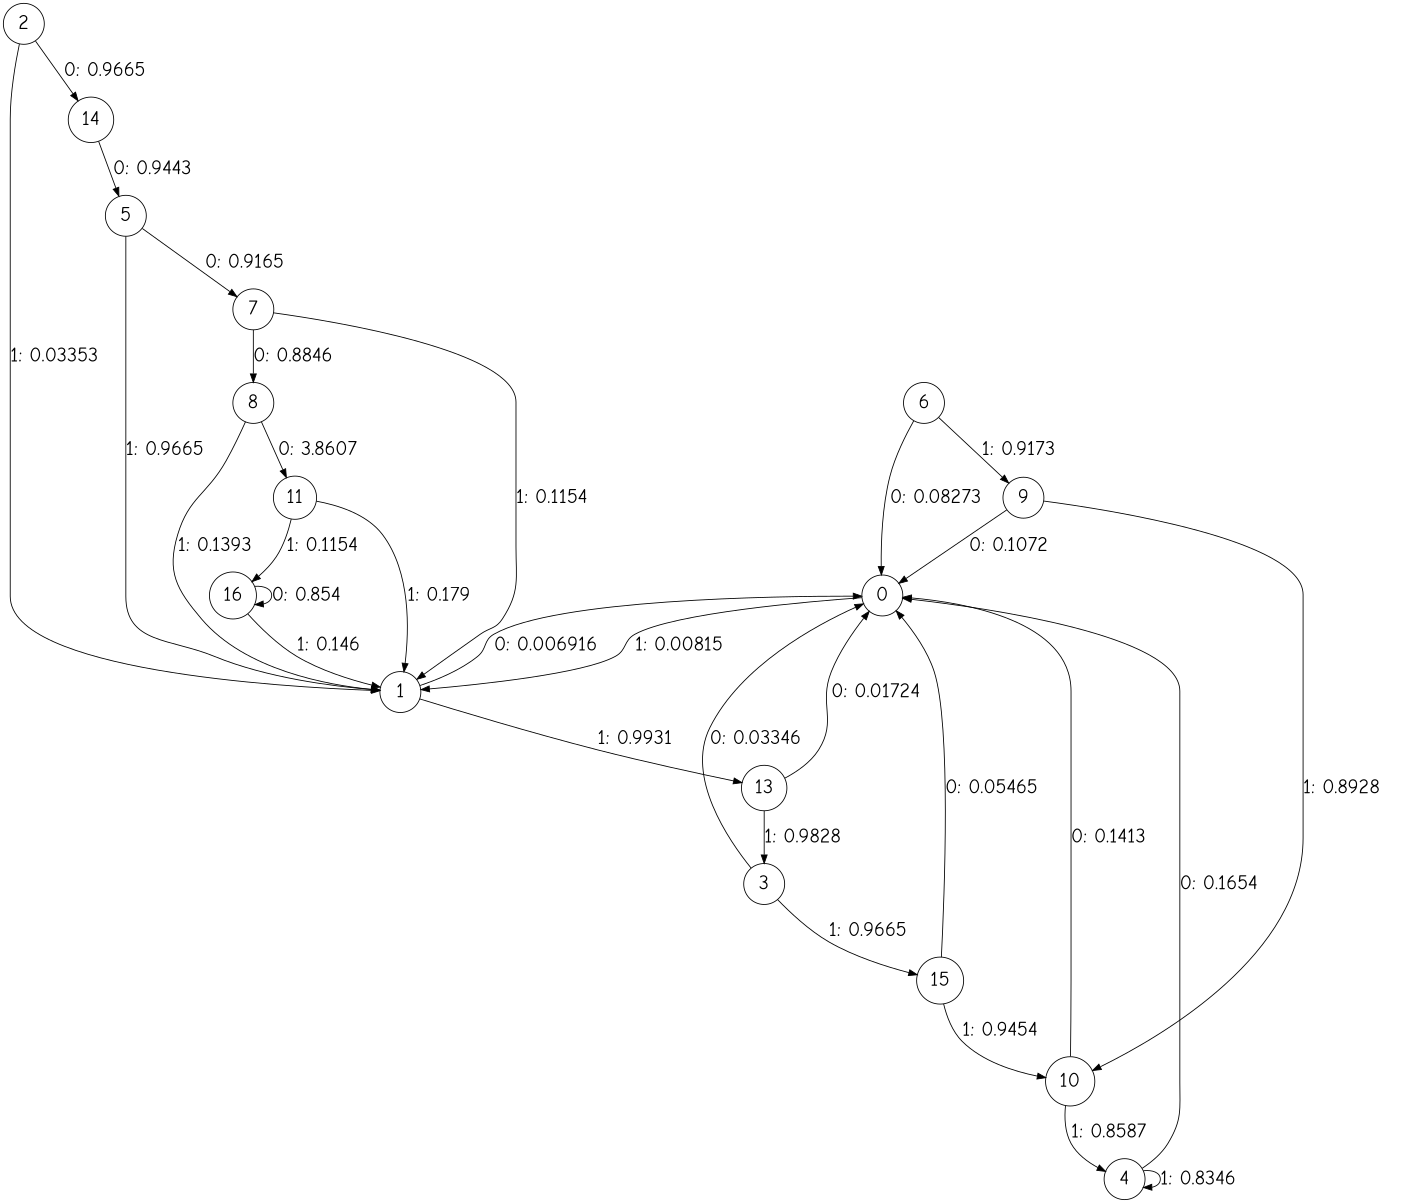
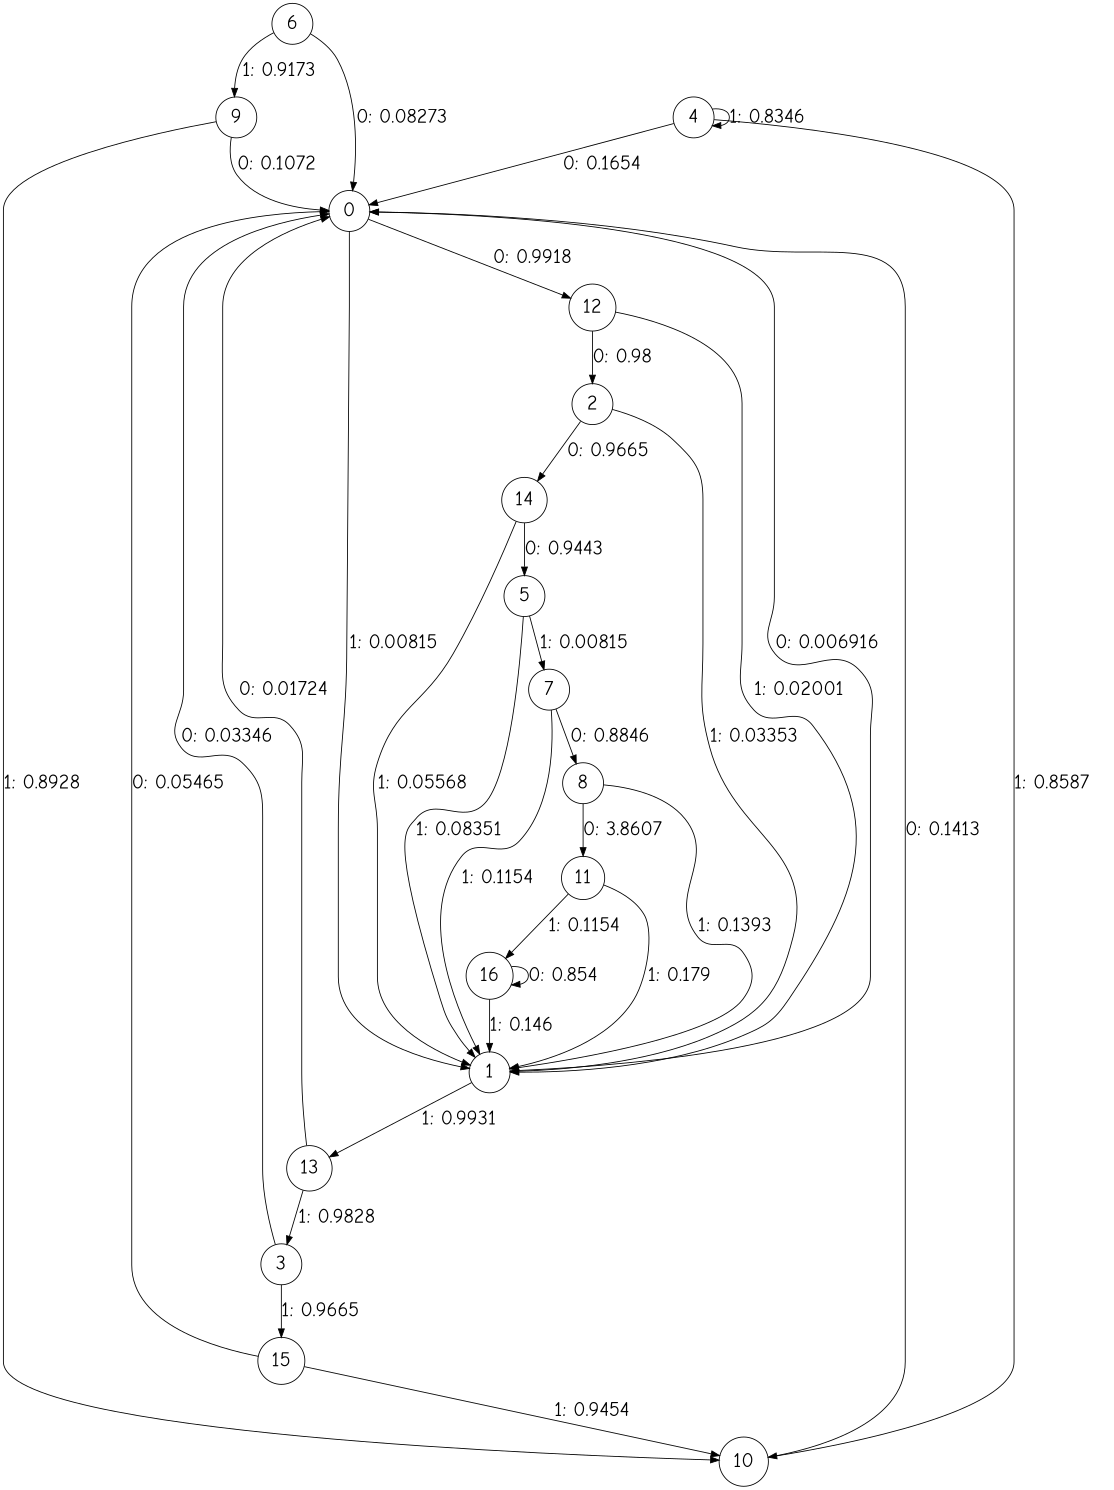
(255, 263) -> (591, 643)
none -> (592, 308)
(176, 450) -> (466, 830)
none -> (374, 793)
(1071, 1143) -> (1014, 756)
